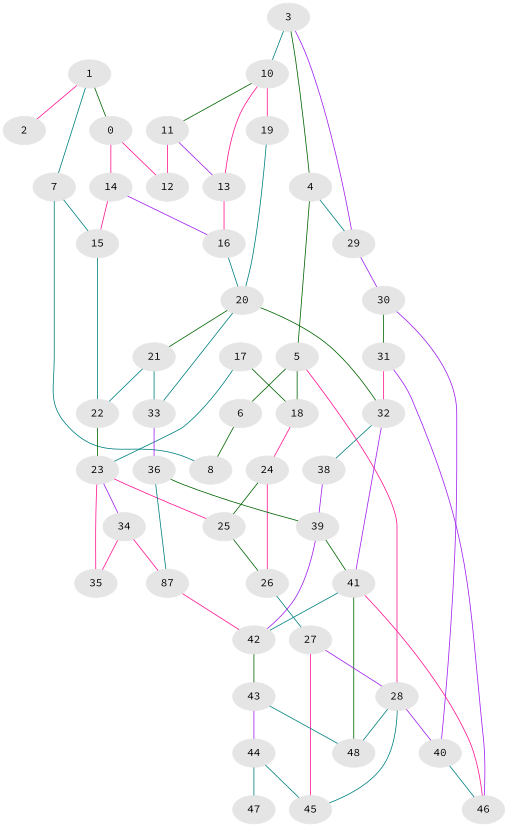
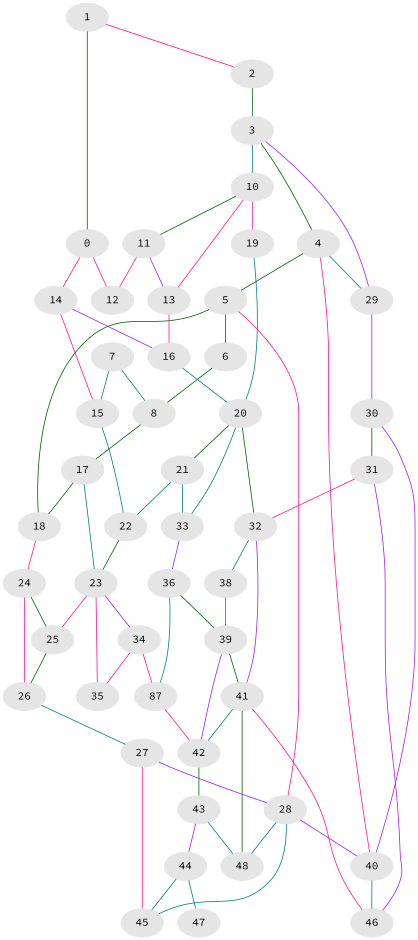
none -> (252, 102)
(72, 131) -> none
none -> (118, 442)
none -> (334, 556)
